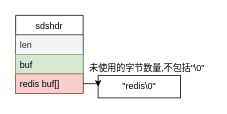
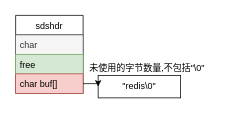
(26, 45) -> (30, 45)
(27, 65) -> (30, 65)
(45, 84) -> (44, 84)
